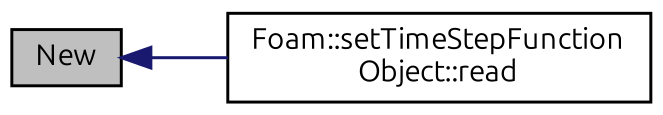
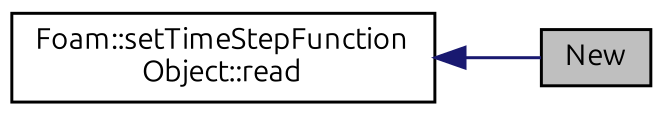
(190, 58) -> (503, 58)
